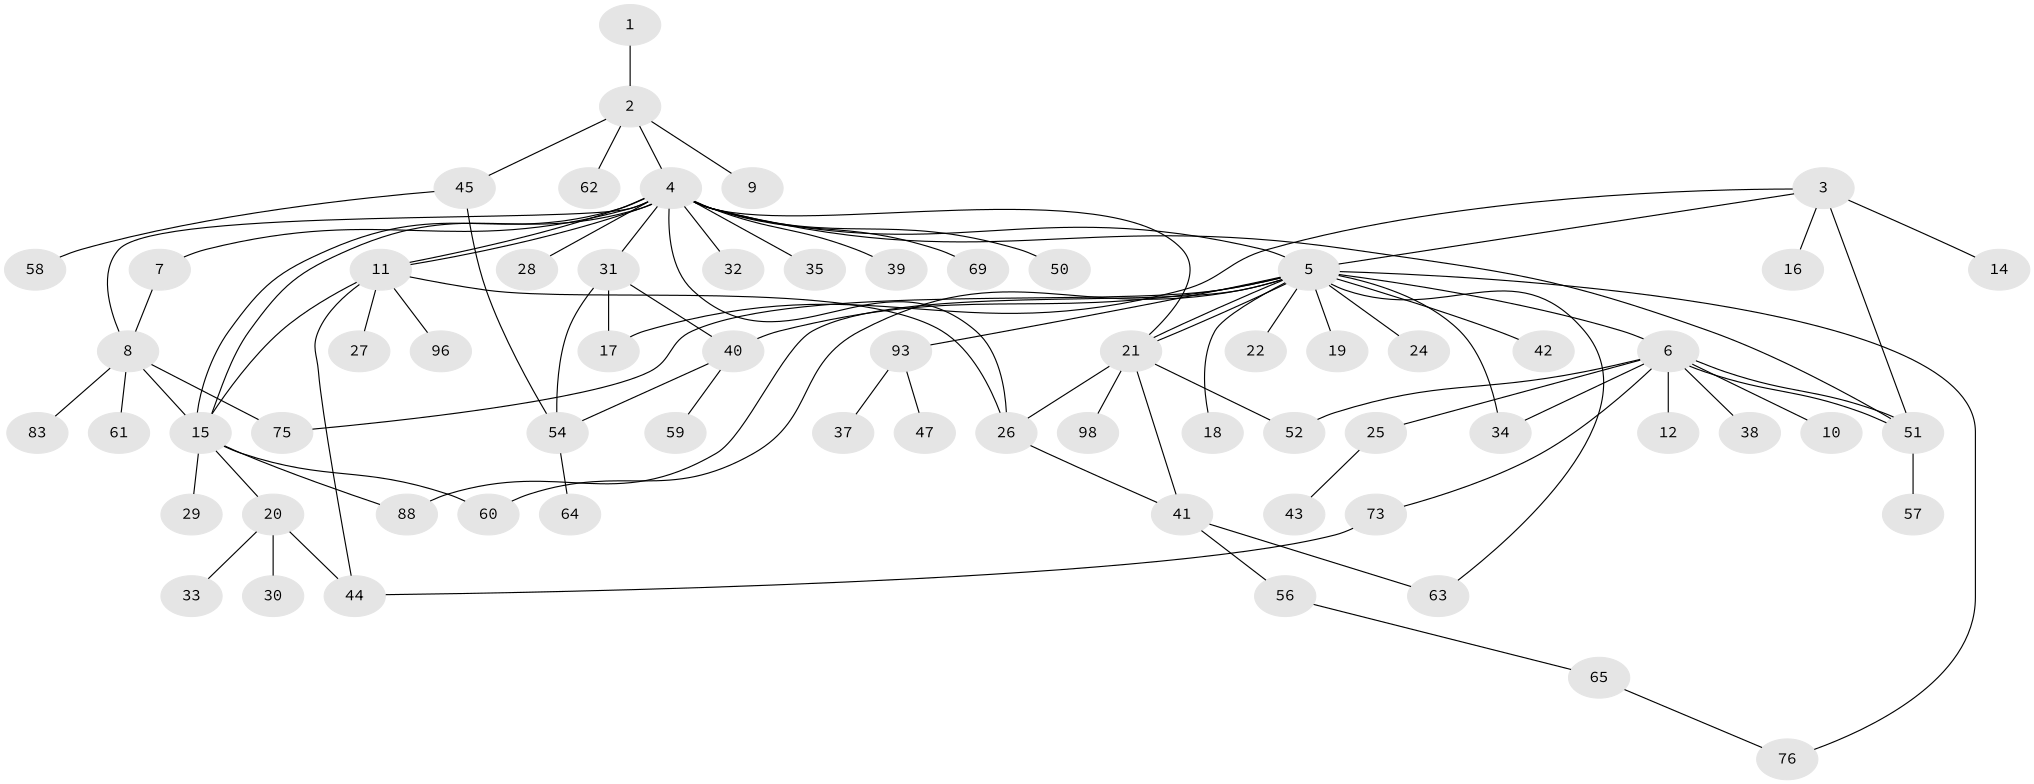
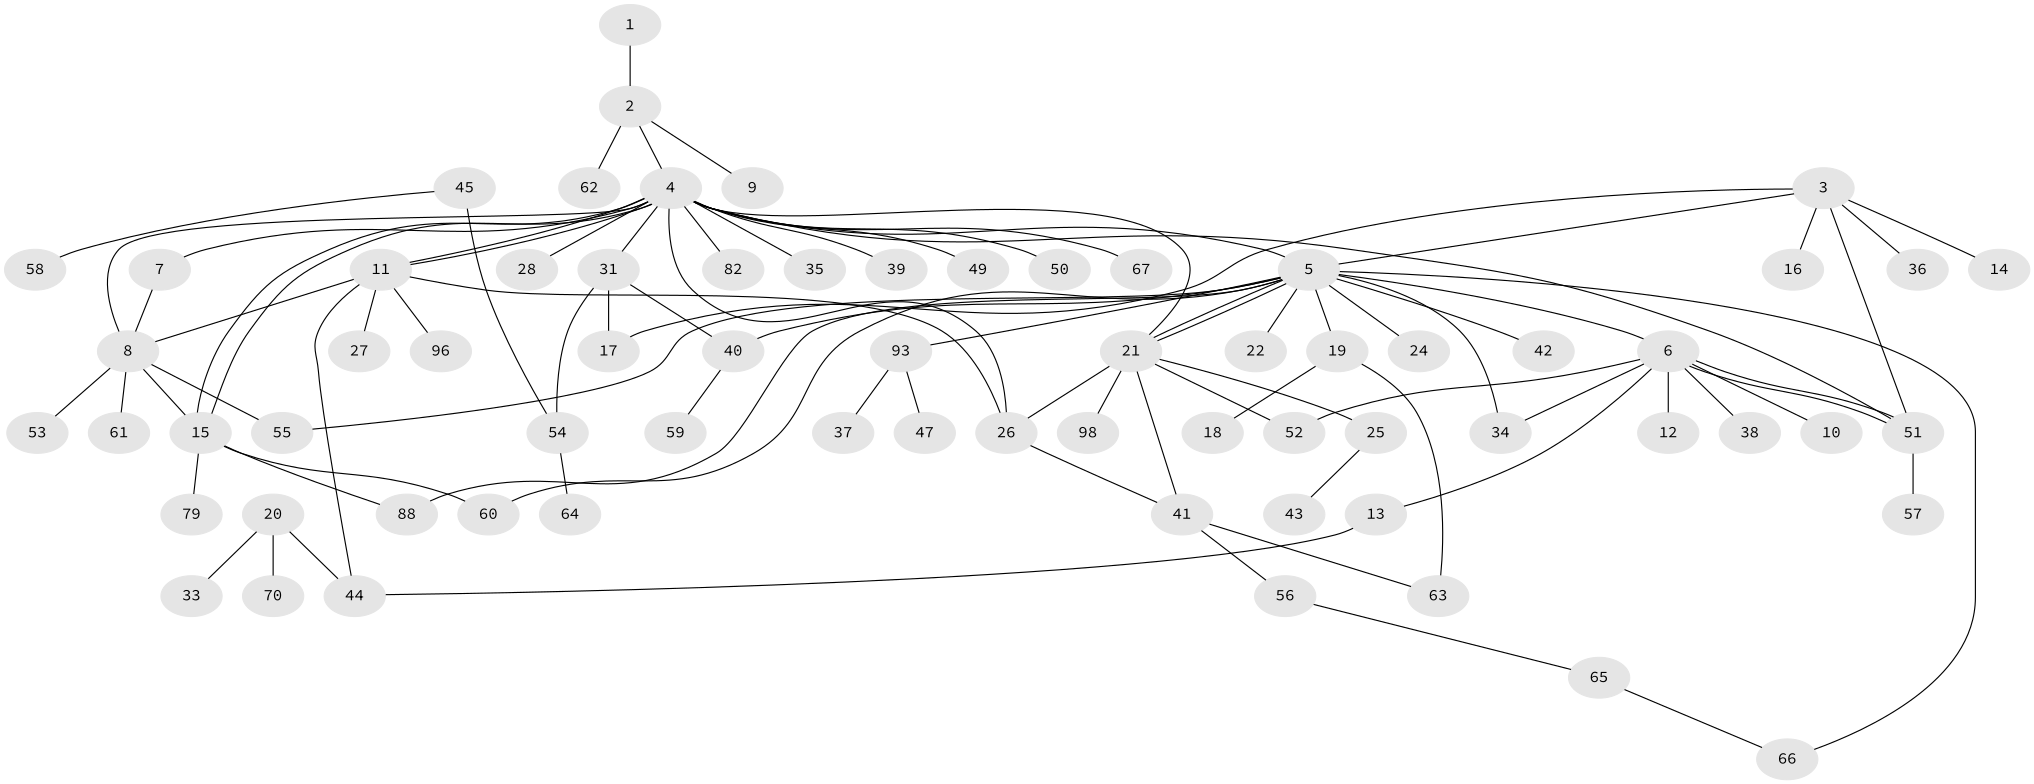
(547, 147) -> none
(733, 270) -> (733, 270)
(978, 270) -> (978, 270)
none -> (1141, 270)
none -> (1918, 270)
(1216, 330) -> (1283, 387)
(274, 337) -> (255, 311)
(1594, 349) -> (1434, 456)
(645, 392) -> none
(1522, 392) -> (1257, 386)
(37, 433) -> (37, 433)
(282, 433) -> (282, 433)
(237, 474) -> none
(192, 515) -> (192, 515)
(1376, 515) -> (1376, 515)
(273, 596) -> (273, 596)
(1787, 759) -> (1787, 759)
